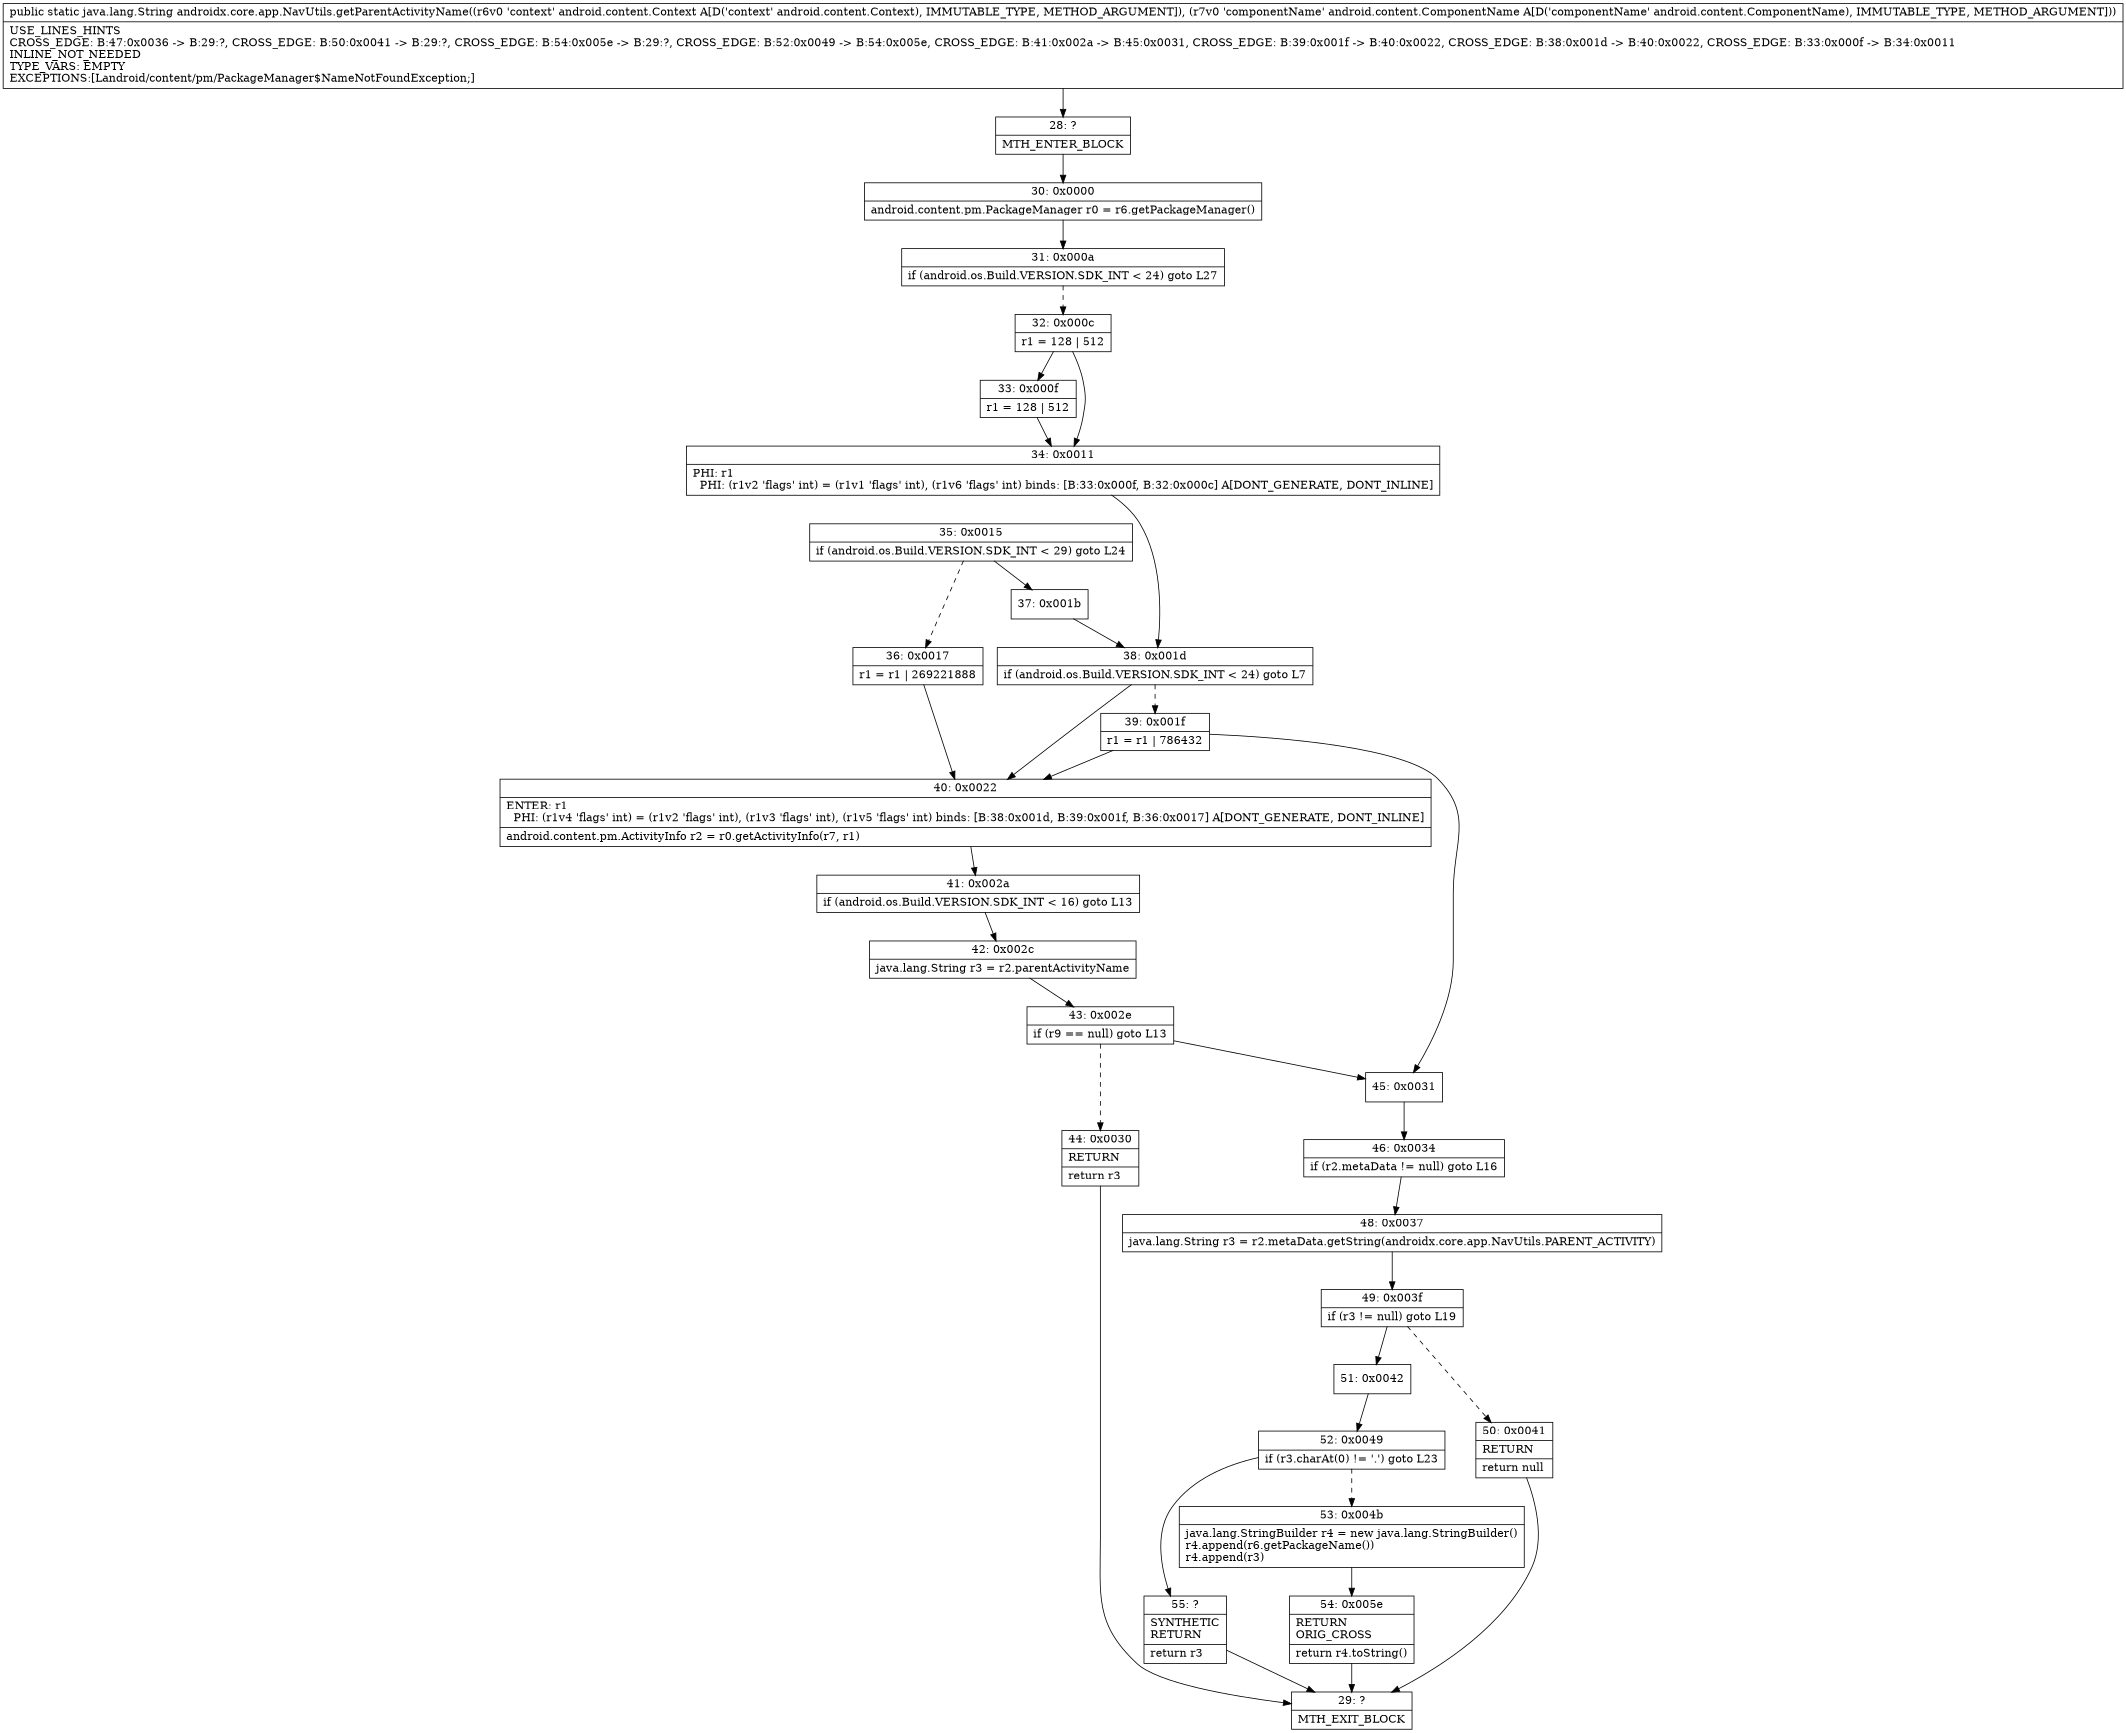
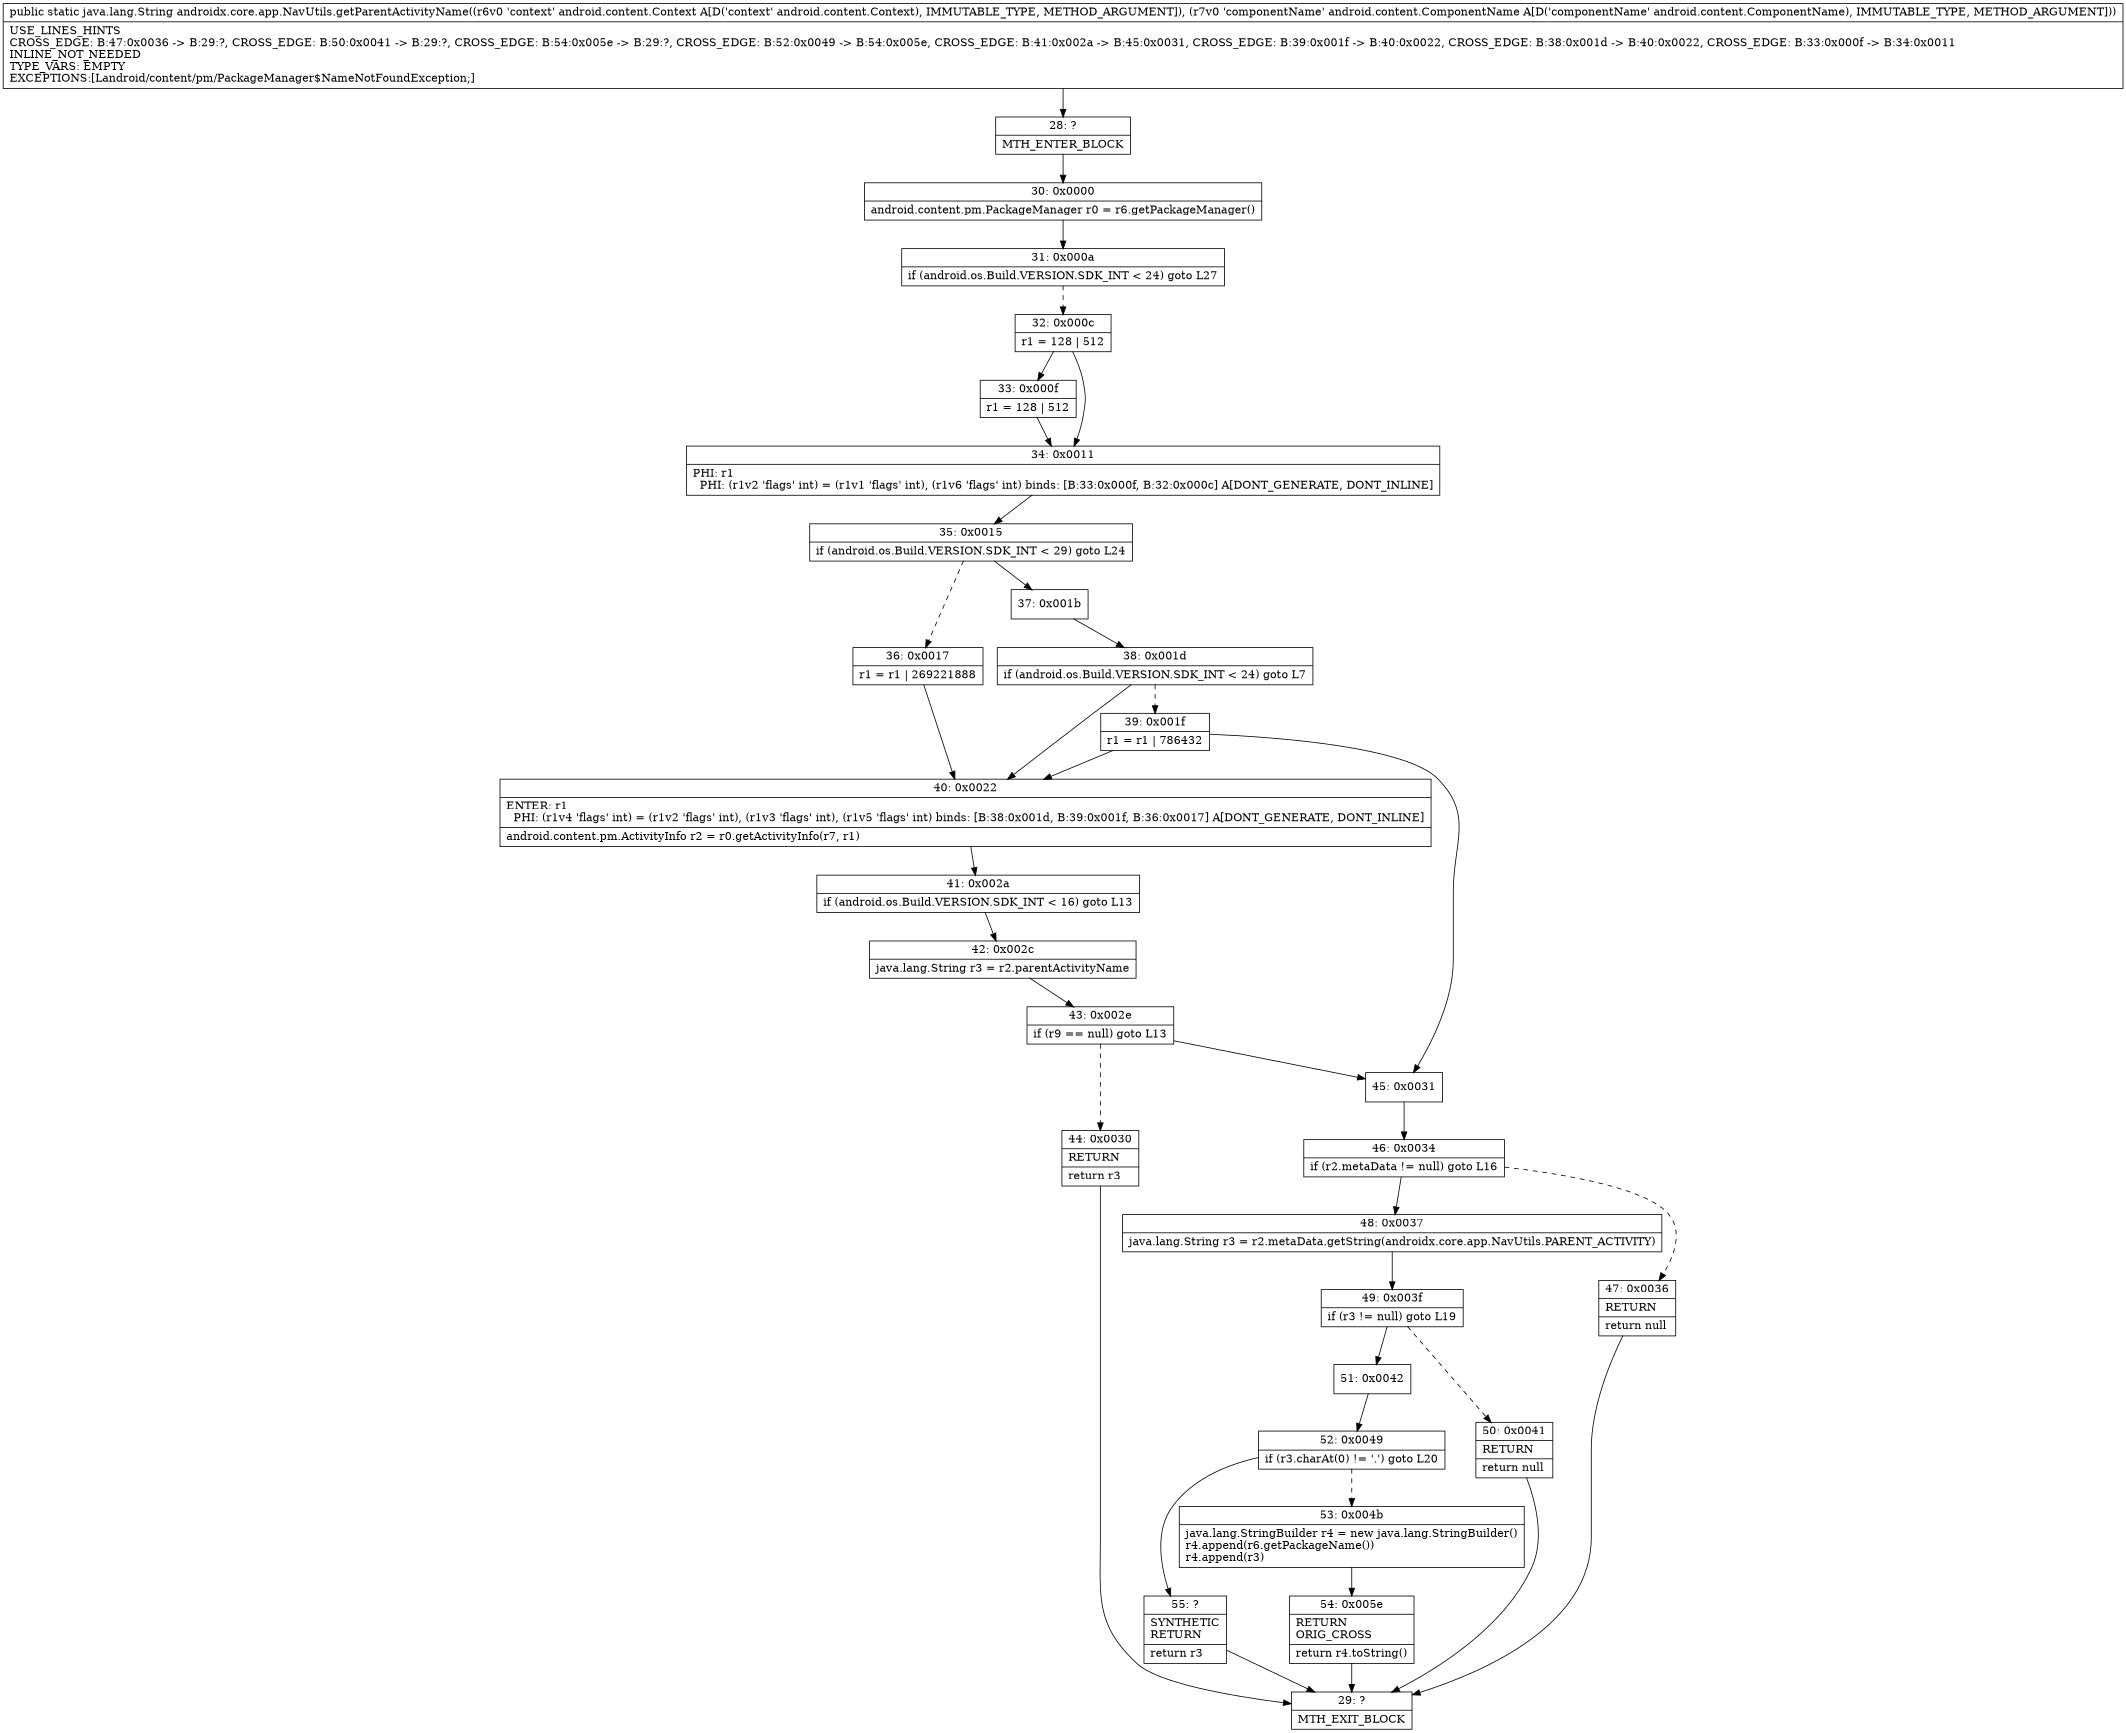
(1154, 560) -> (1016, 507)
none -> (1637, 1308)
(1352, 1459) -> (1352, 1459)
